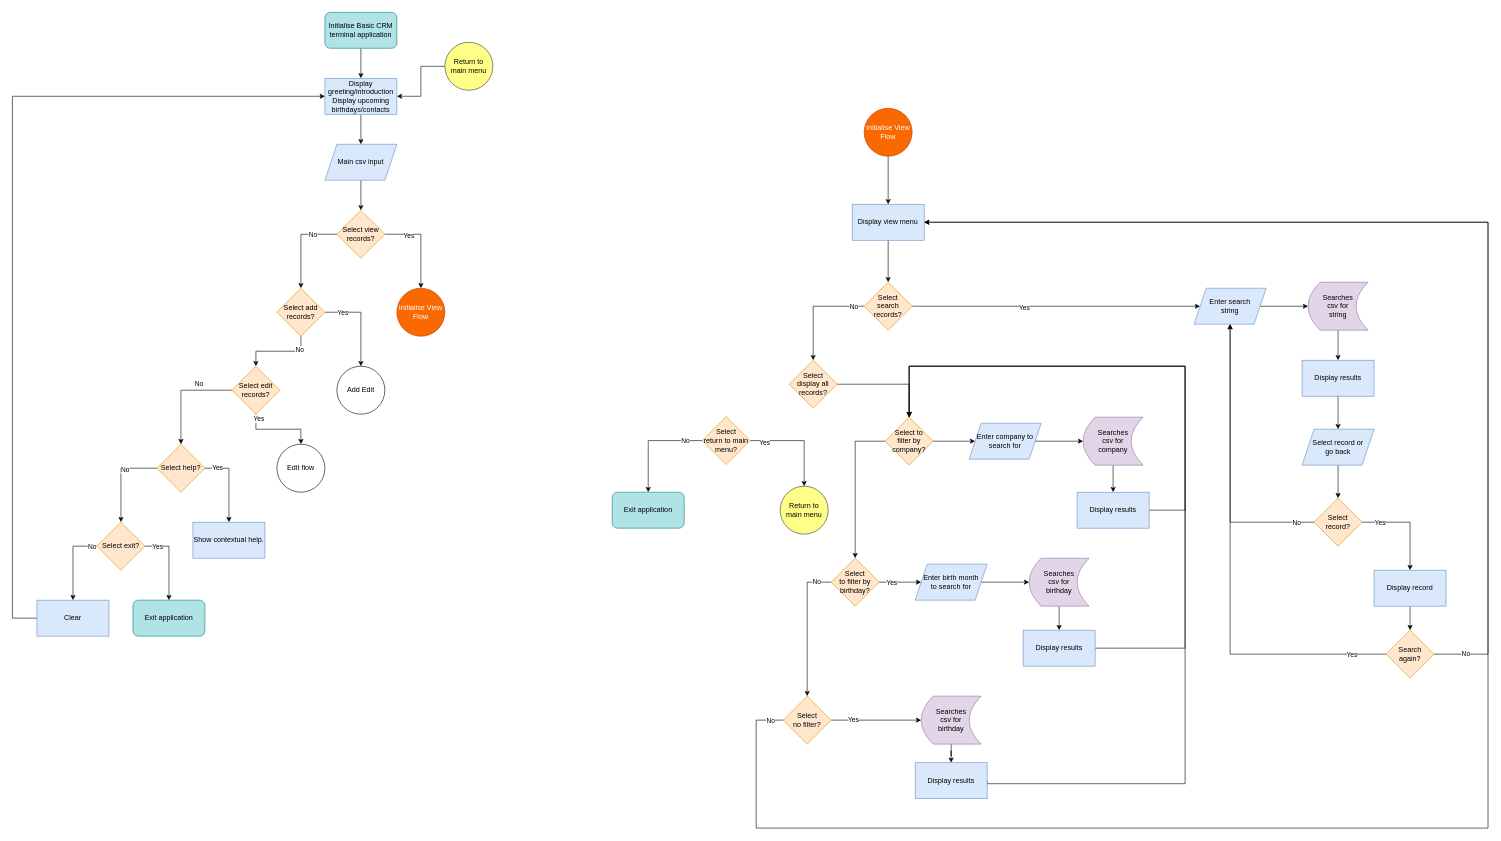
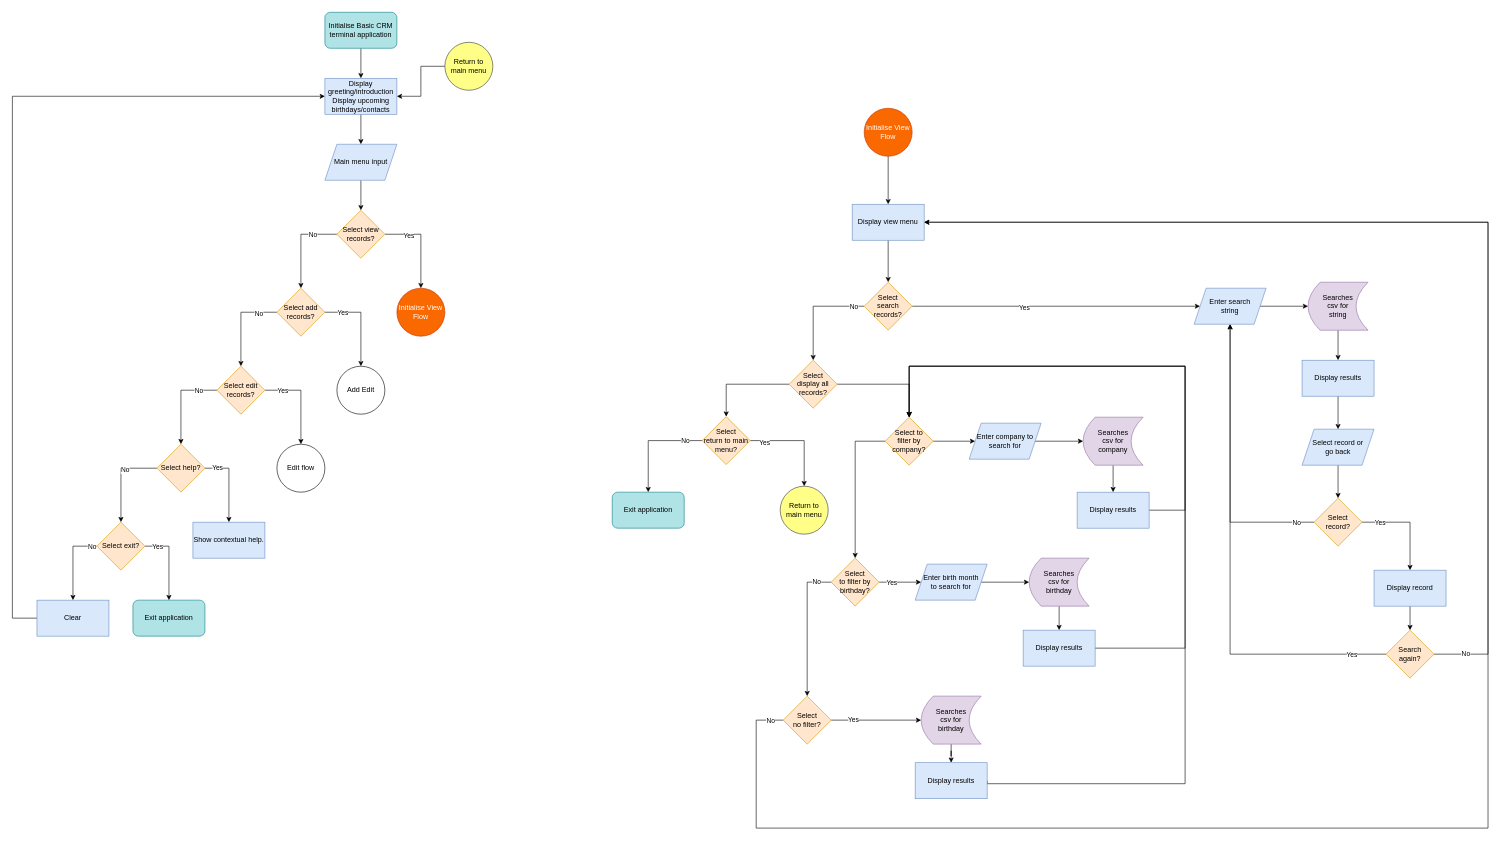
(361, 162) -> (361, 162)
none -> (726, 384)
(256, 390) -> (241, 390)
